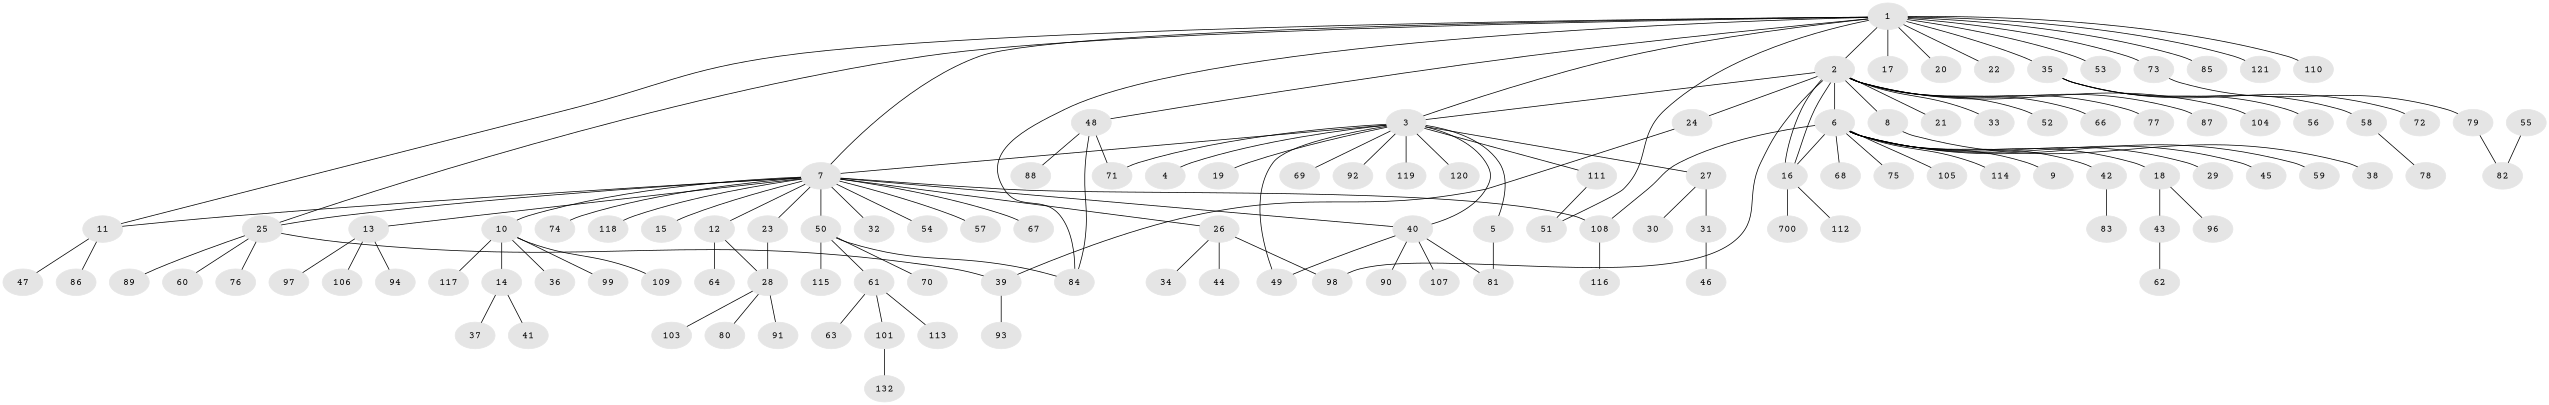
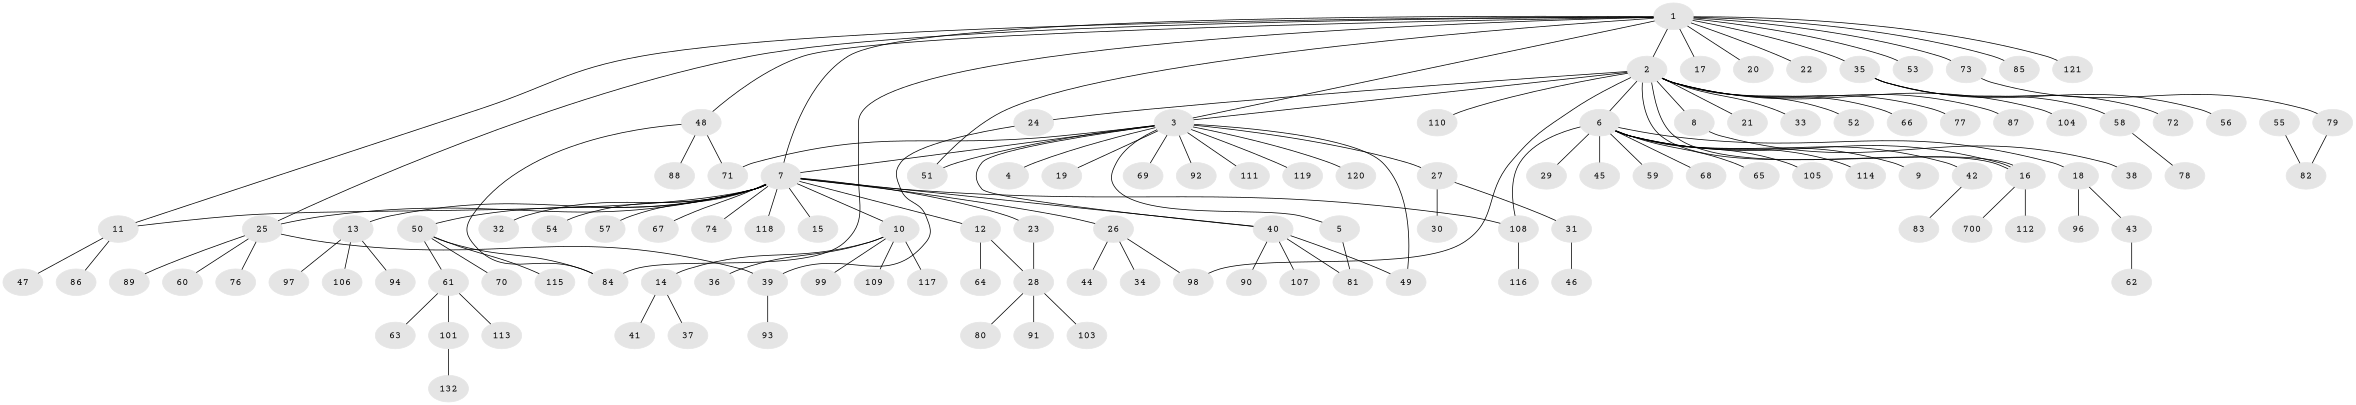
(2105, 25) -> (1540, 90)
(1894, 176) -> (1759, 176)
(1572, 202) -> (1048, 142)
